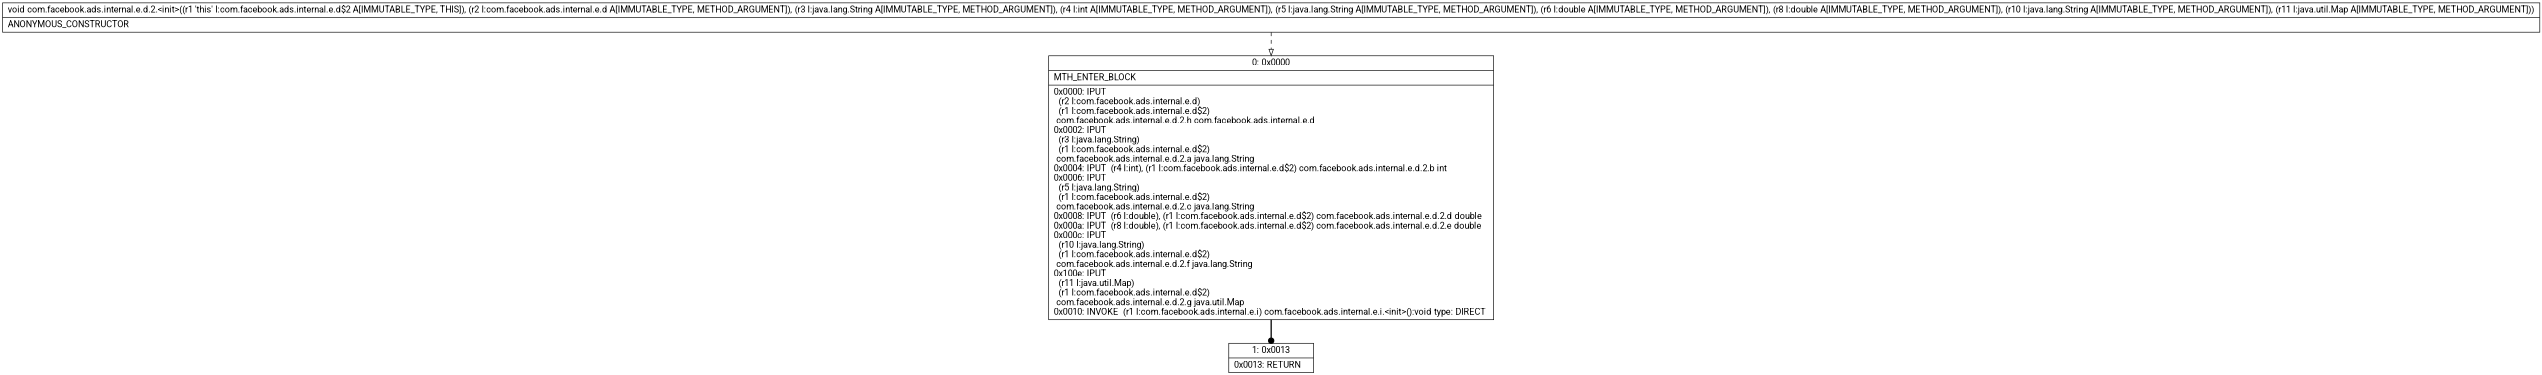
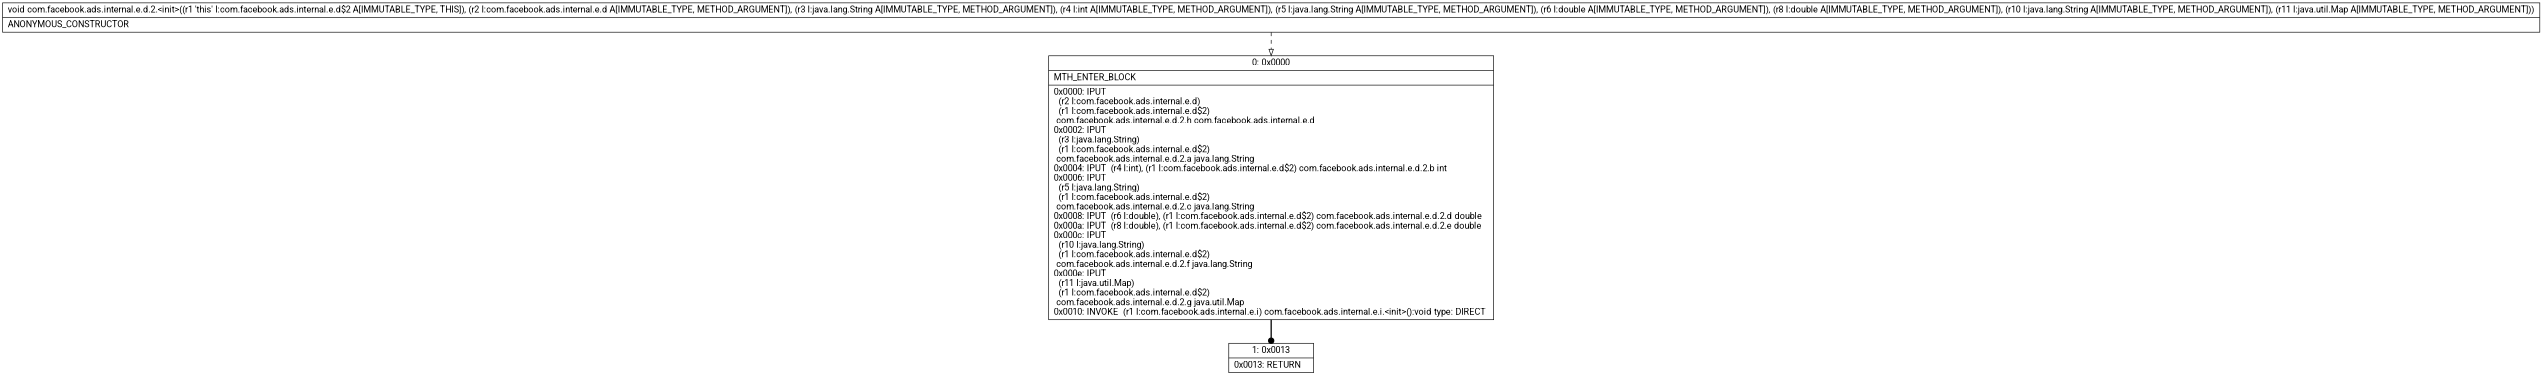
(1082, 274) -> (1082, 274)
